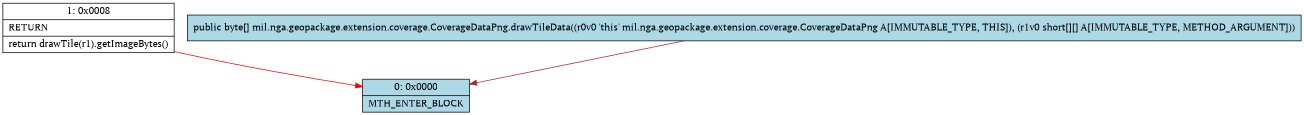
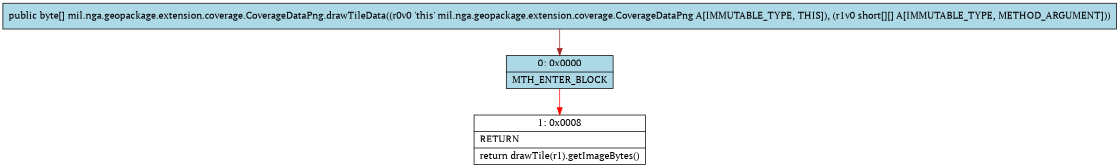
(265, 70) -> (560, 98)
